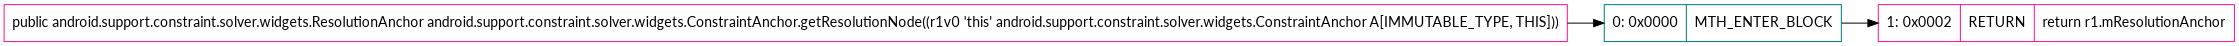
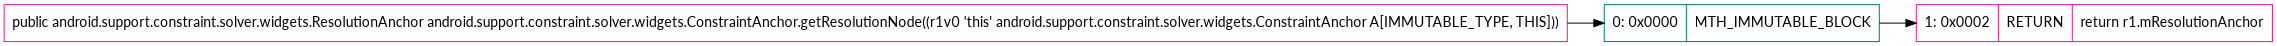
(1764, 23) -> (1783, 23)
